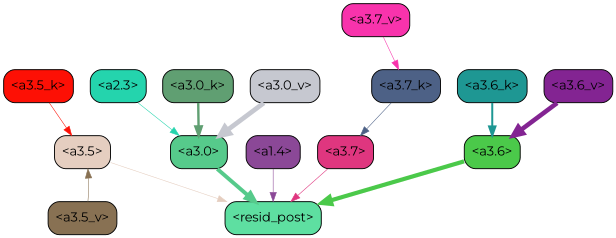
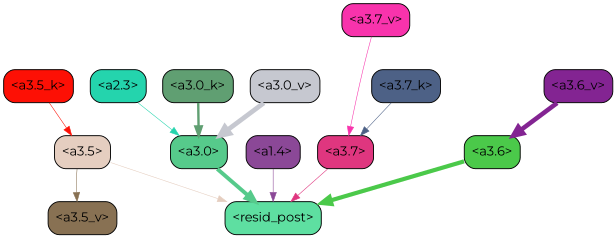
(389, 49) -> (360, 81)
(492, 86) -> none
(89, 190) -> (76, 181)
